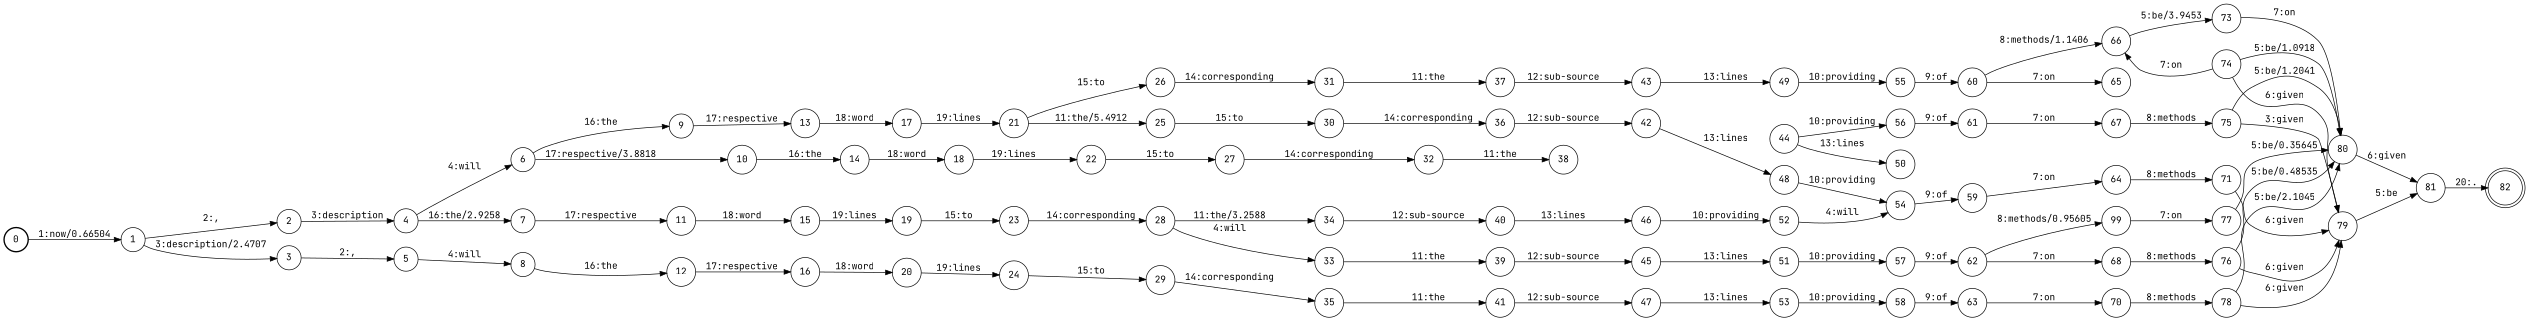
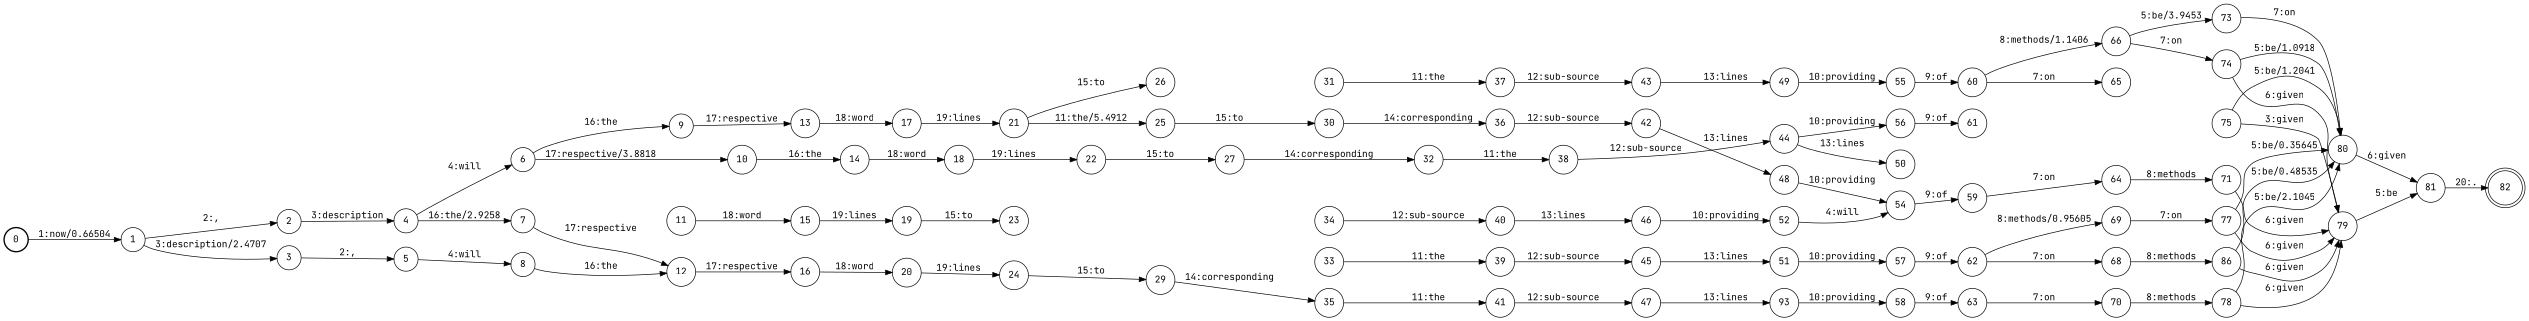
(2168, 76) -> (2168, 50)
(1241, 82) -> none
(2116, 123) -> none
none -> (1671, 155)
(598, 221) -> (597, 248)
(1160, 221) -> none
(2116, 221) -> (2116, 221)
none -> (2279, 260)
(2226, 262) -> (2226, 262)
(1784, 303) -> (1784, 303)
